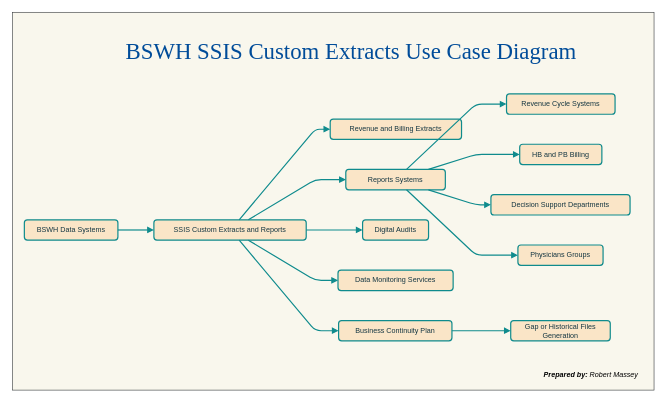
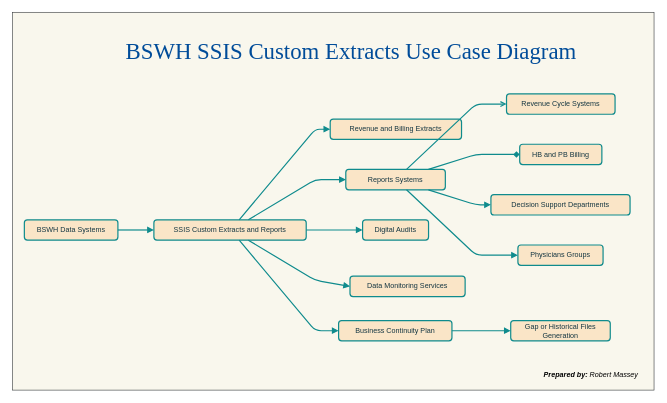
(500, 104) -> (500, 104)
(512, 155) -> (512, 155)
(396, 281) -> (408, 287)
